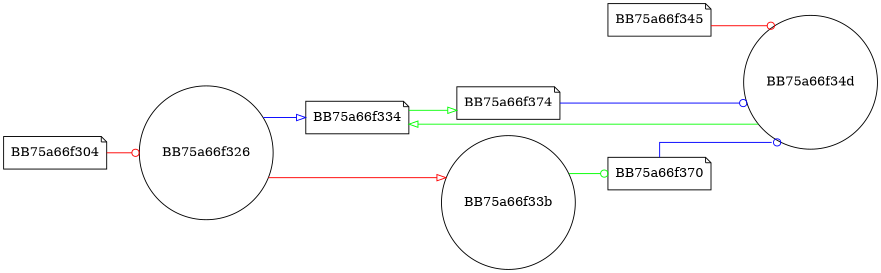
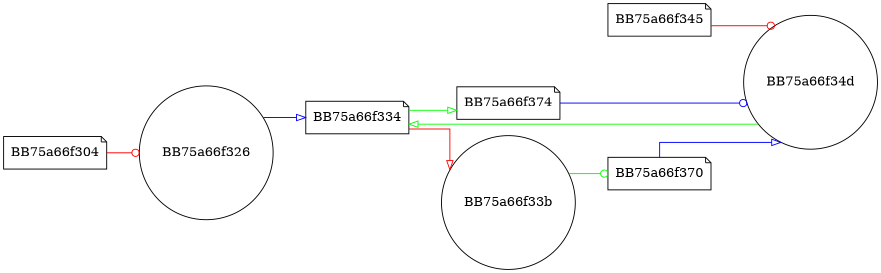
(708, 142) -> (708, 142)
(353, 178) -> (450, 130)
